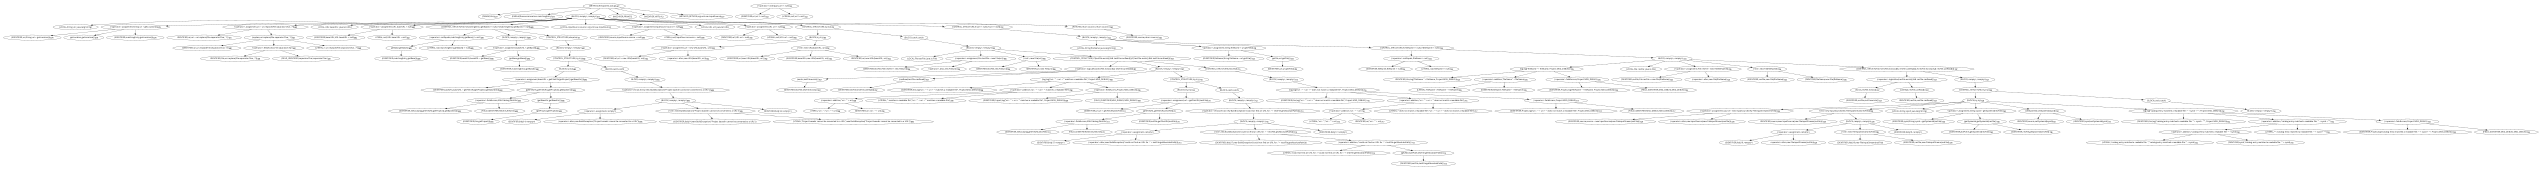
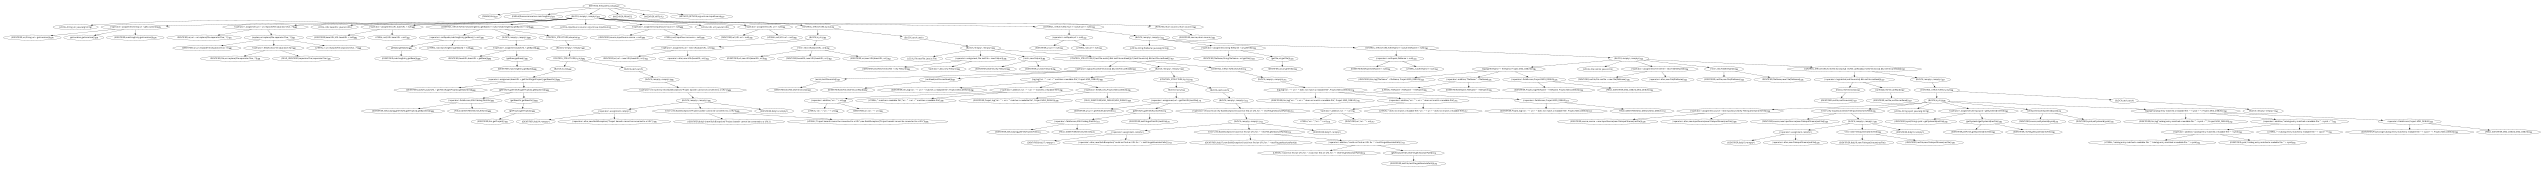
none -> (1069, 32)
